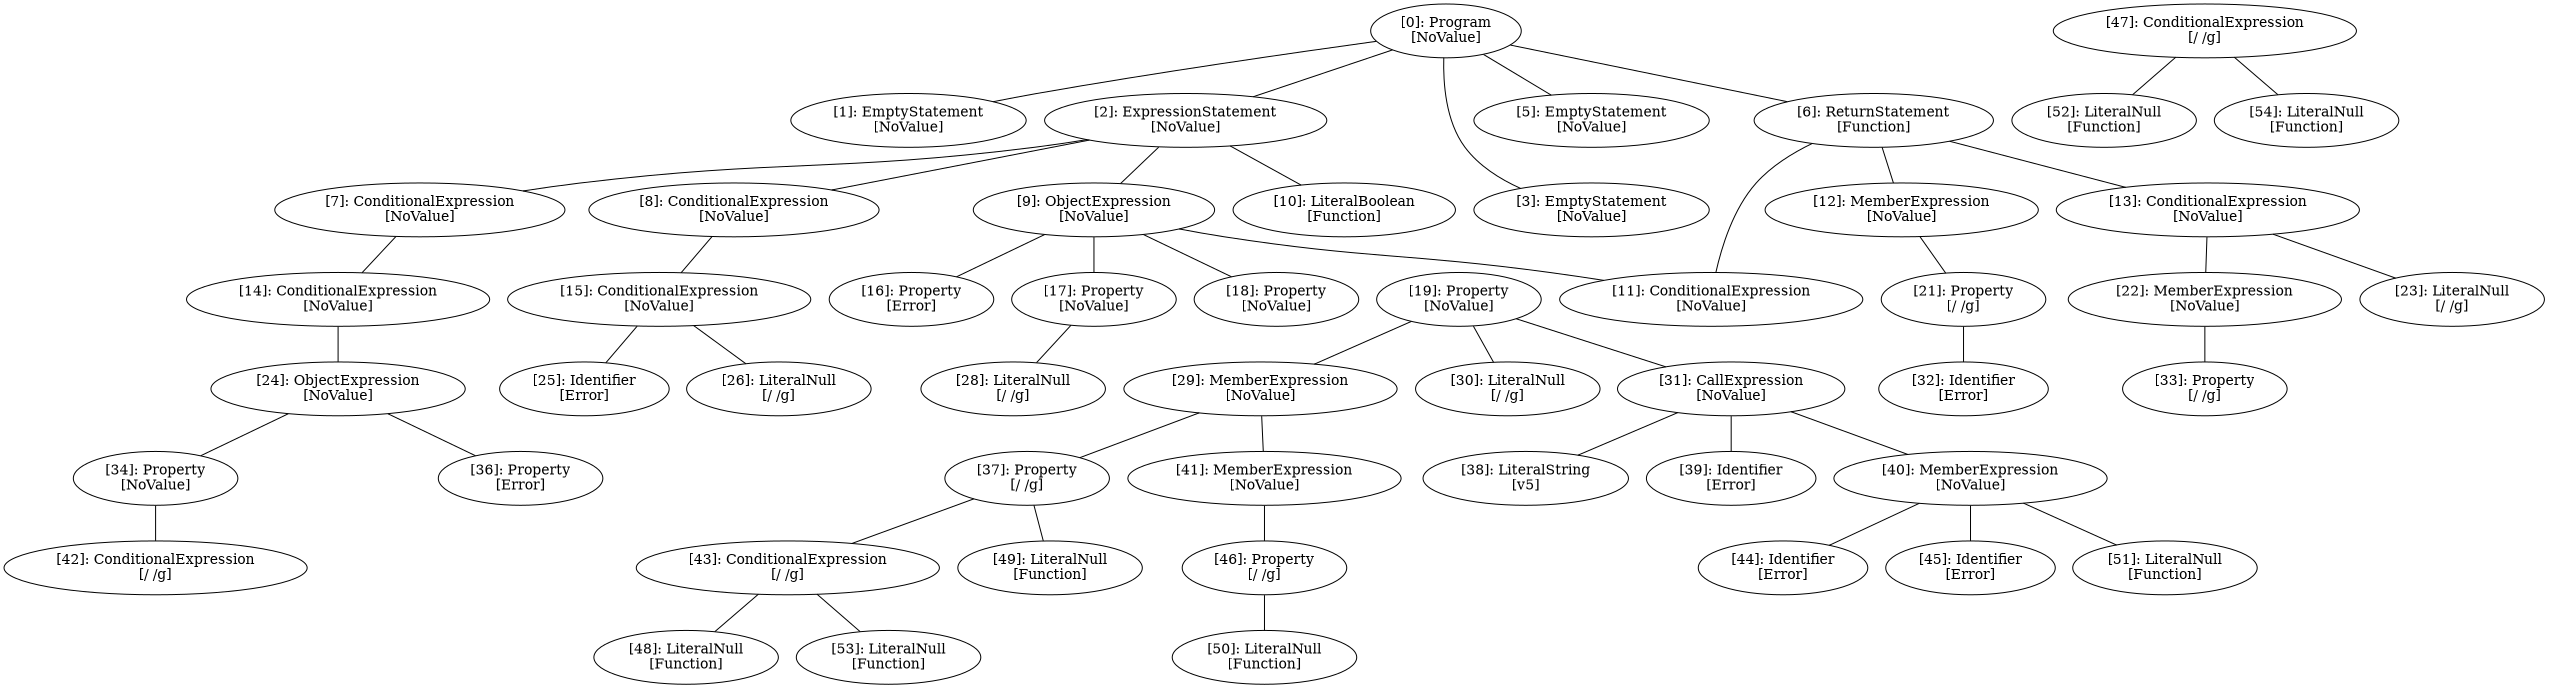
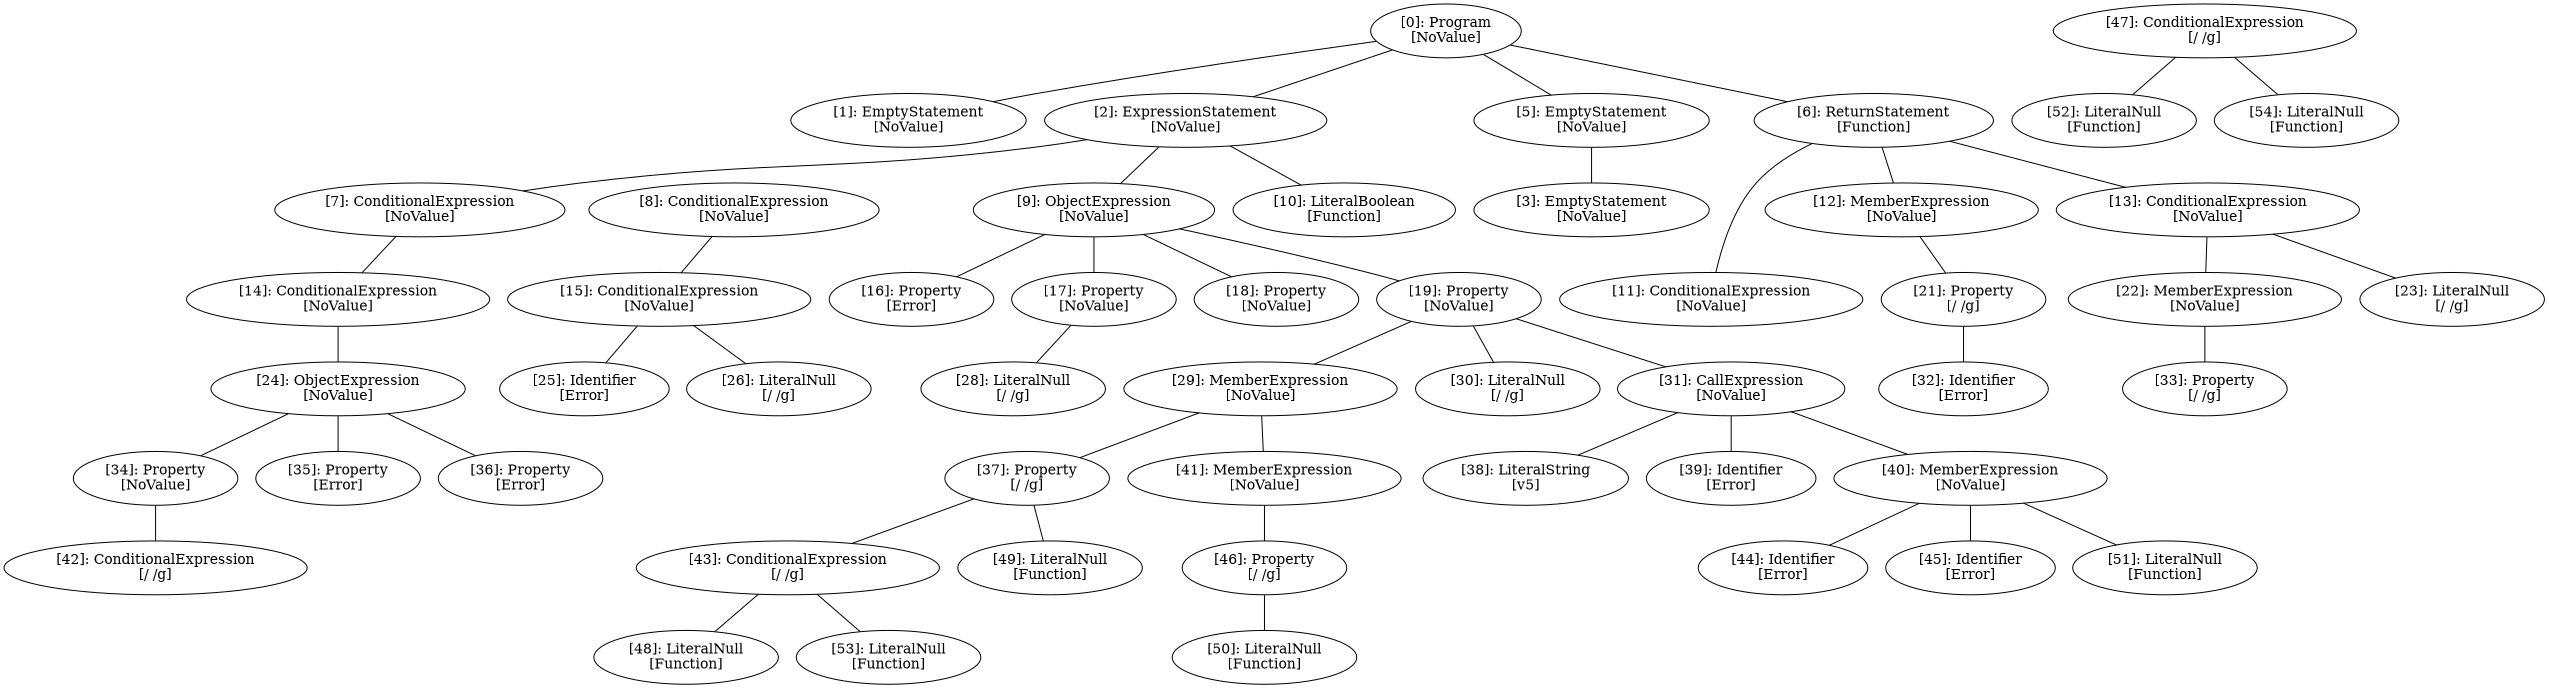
(1459, 137) -> (1592, 165)
(961, 165) -> none
(1391, 256) -> (1290, 254)
none -> (338, 478)
